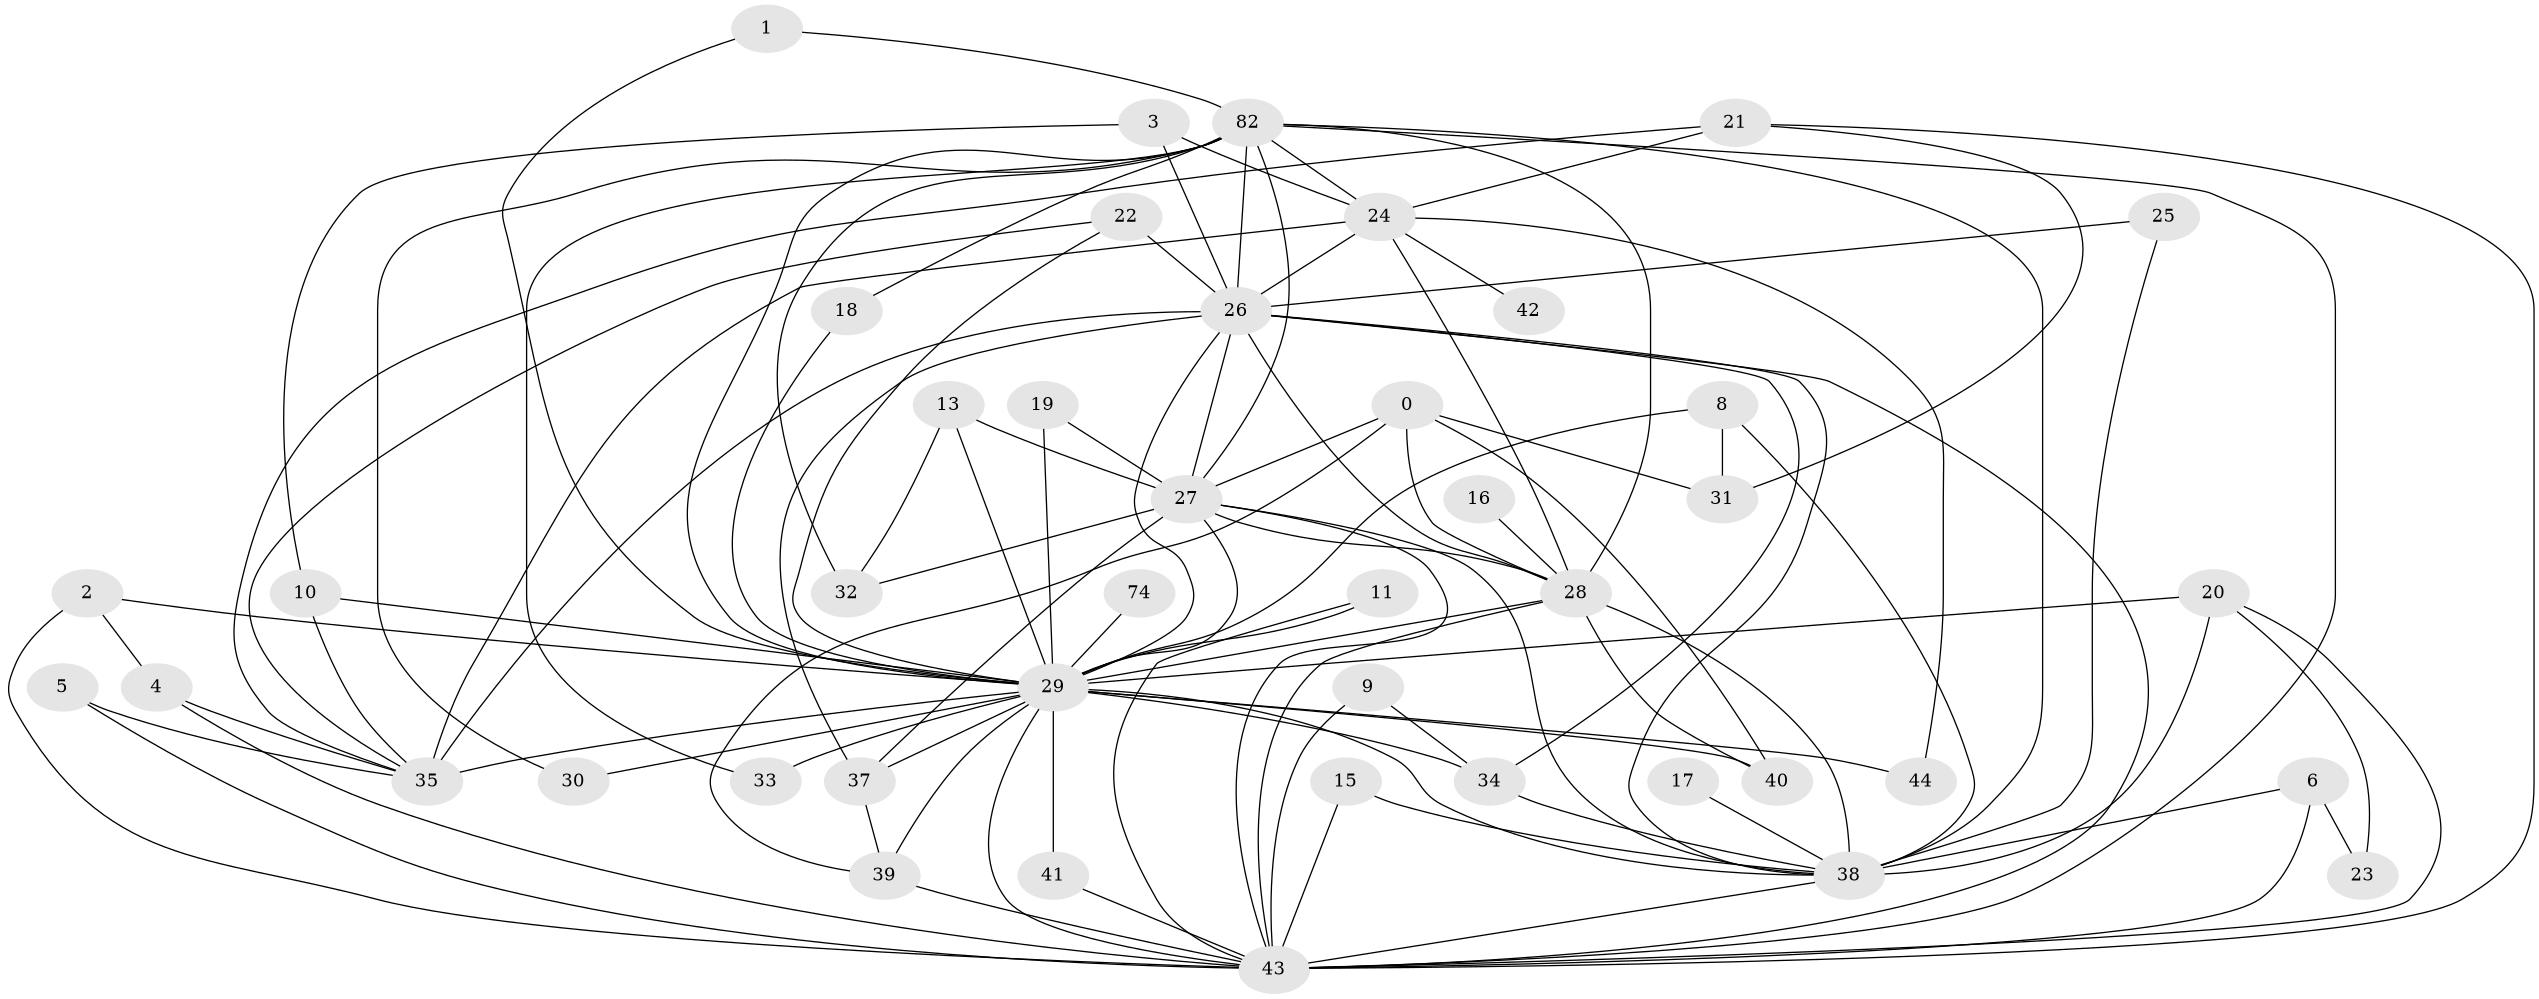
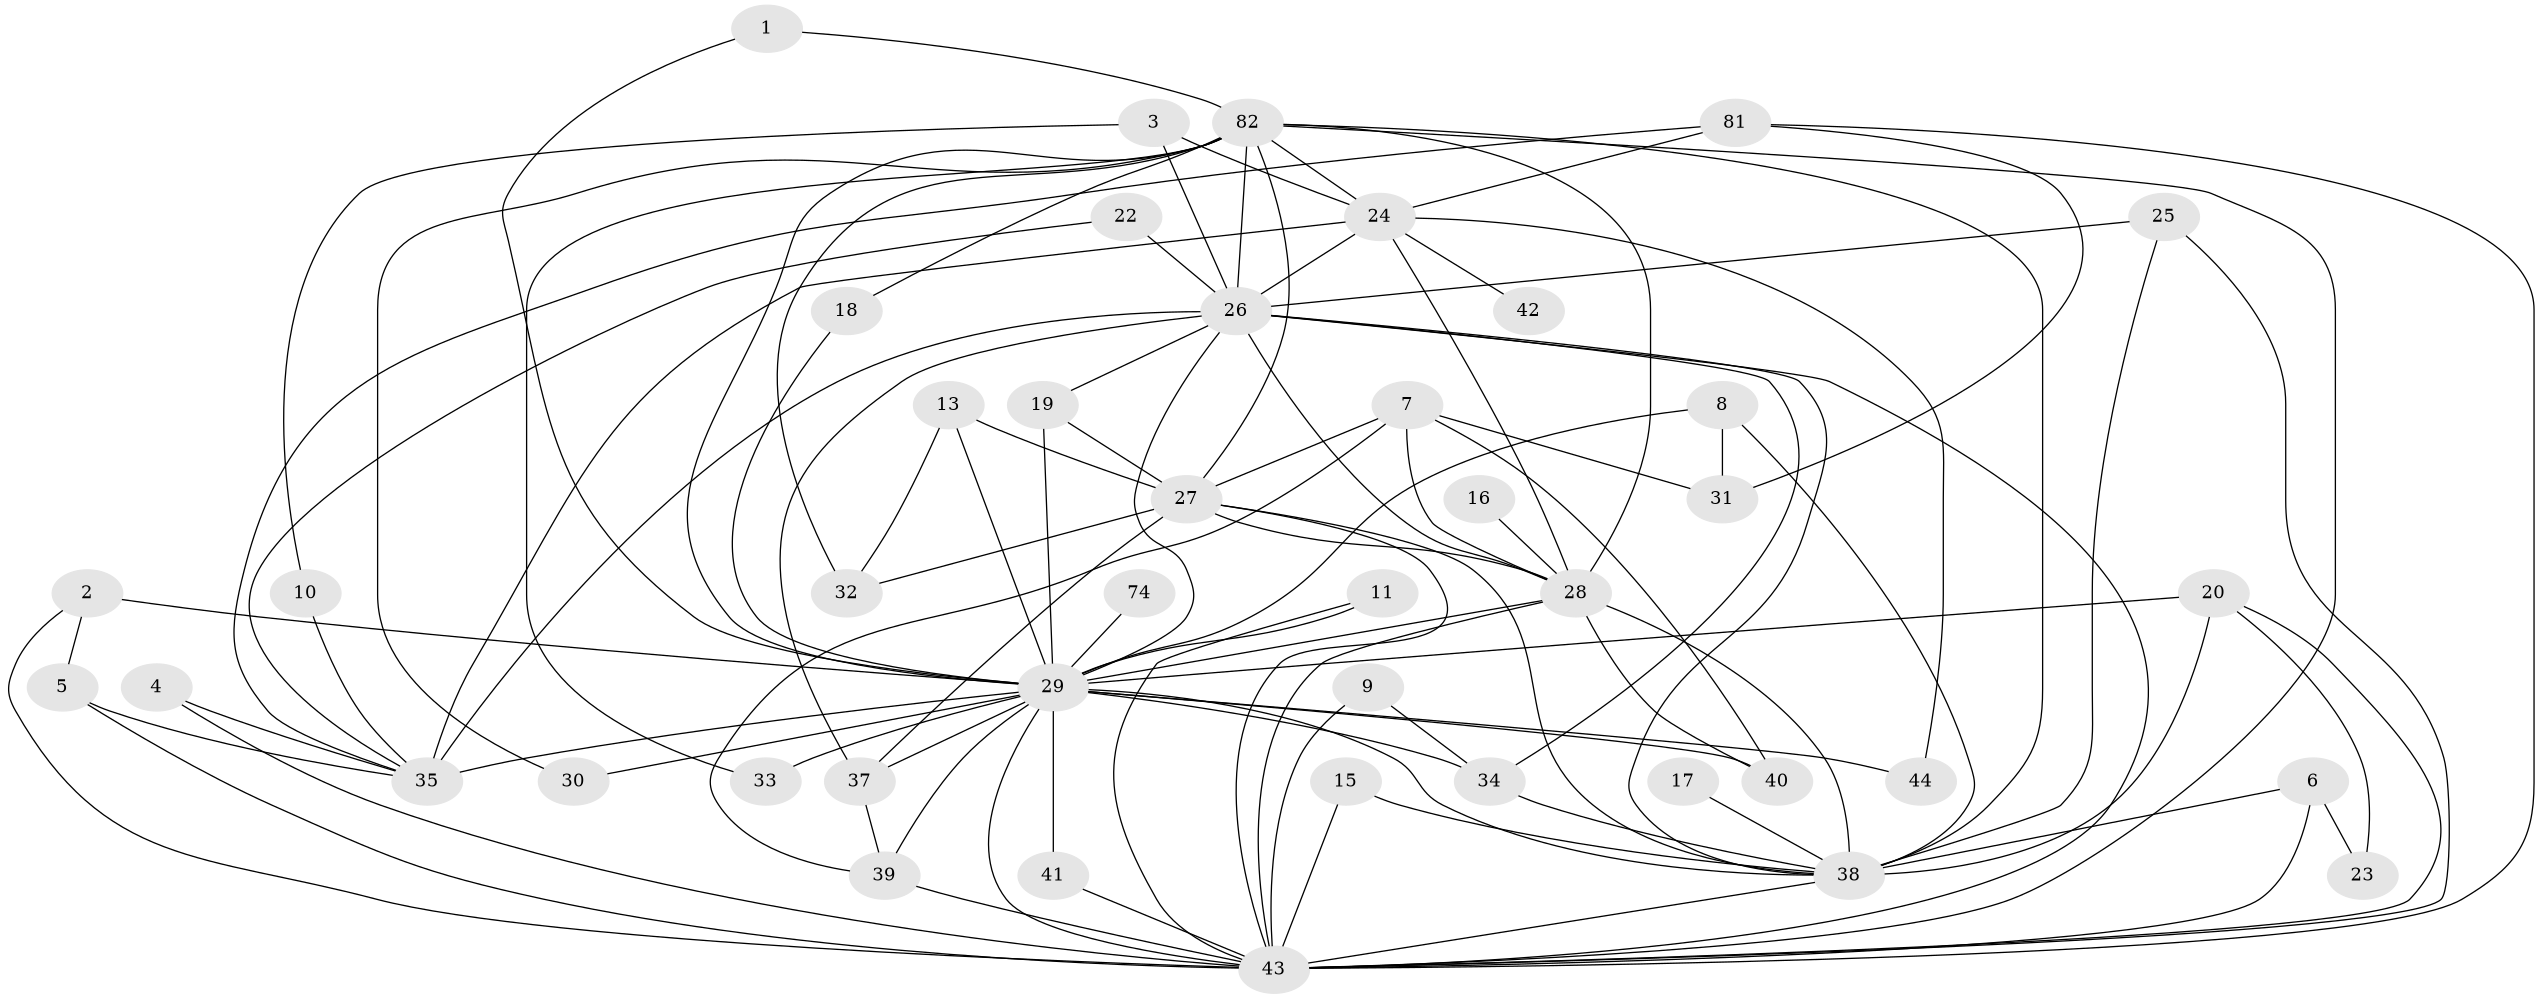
(1735, 123) -> (1735, 123)
(1211, 405) -> (1140, 358)
(1407, 405) -> (1407, 405)
(829, 482) -> none
(1229, 617) -> none
(122, 640) -> (75, 641)
(679, 640) -> none
none -> (2449, 856)
